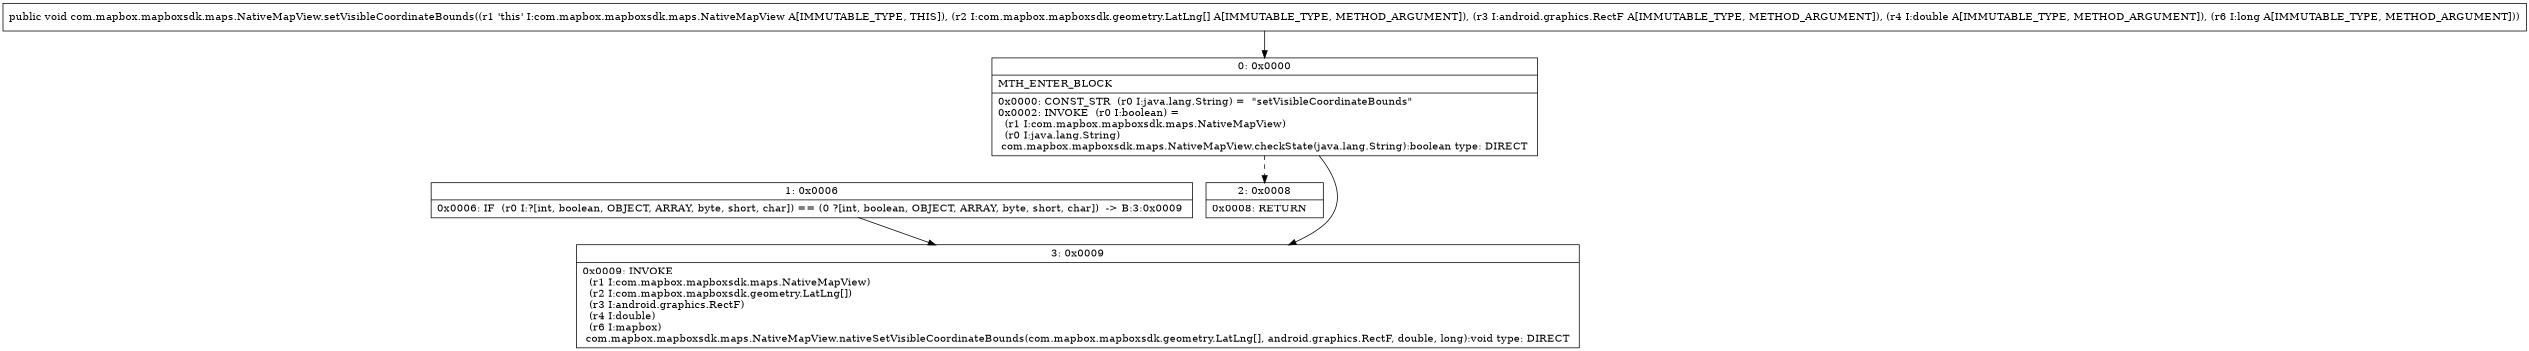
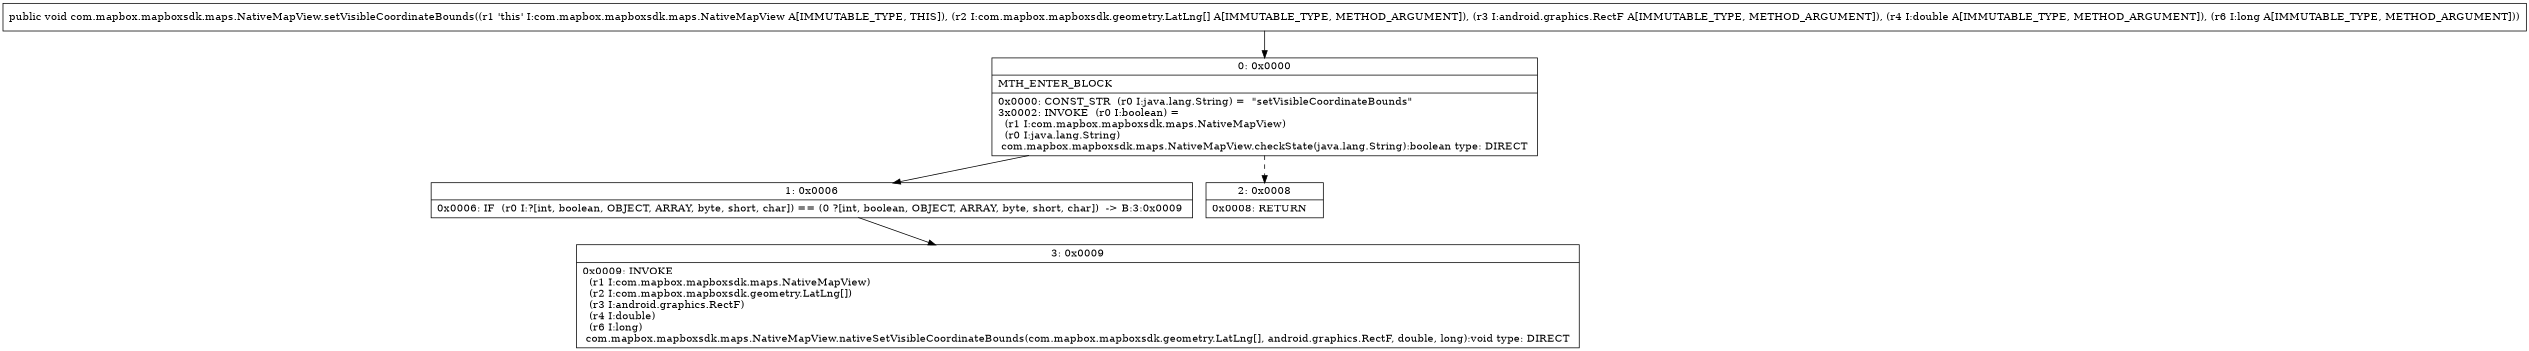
(1091, 113) -> (1091, 113)
(1336, 206) -> (965, 169)
(622, 327) -> (613, 327)
